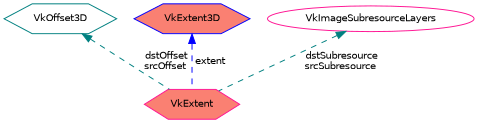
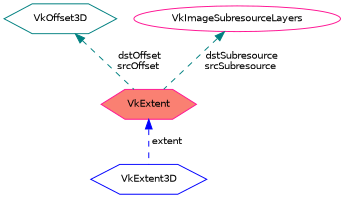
(192, 19) -> (149, 179)
(192, 67) -> (149, 147)
